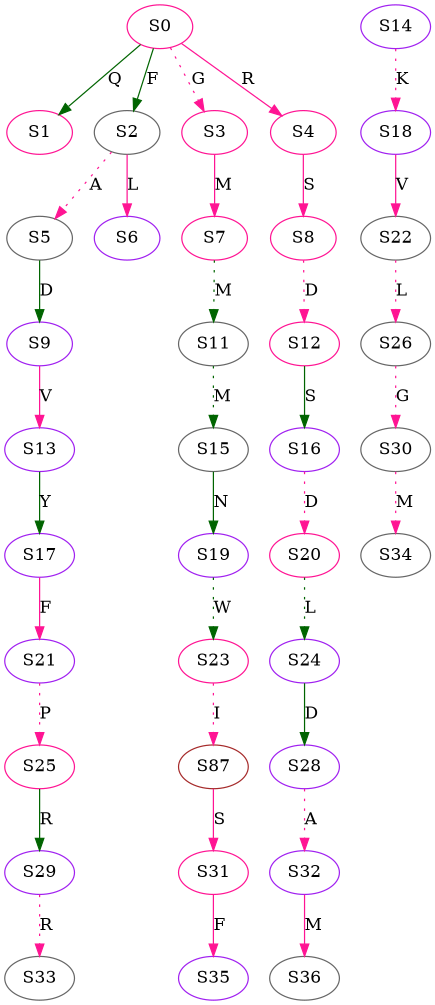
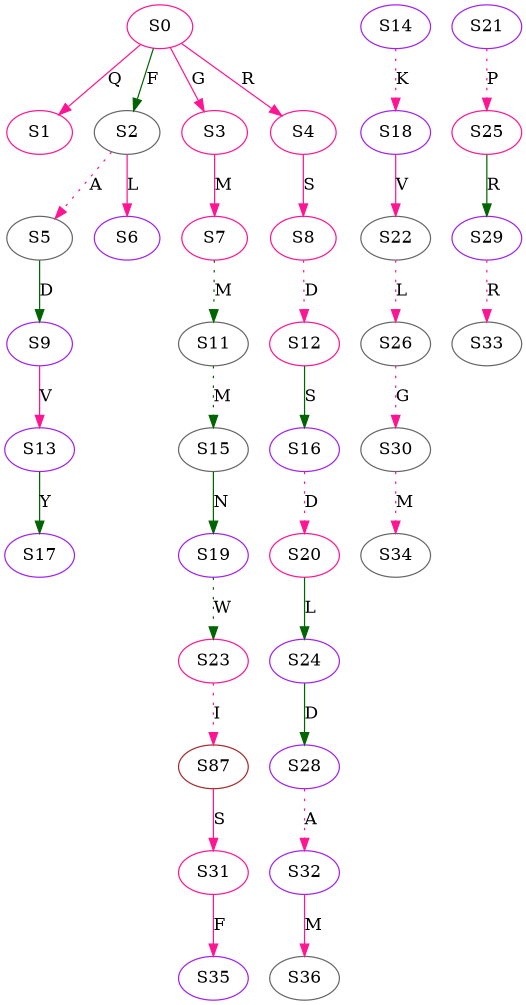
(184, 74) -> (184, 74)
(105, 75) -> (105, 75)
(40, 602) -> none
(305, 602) -> (305, 602)
